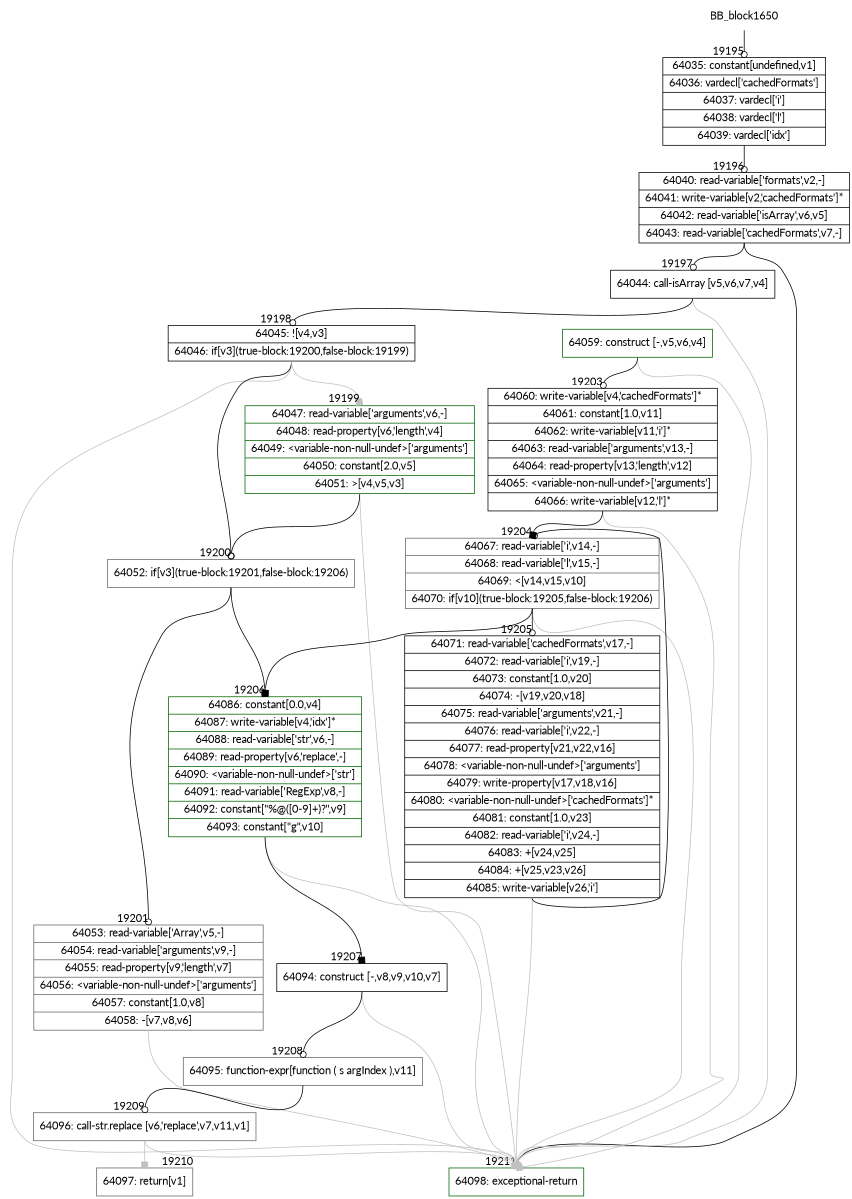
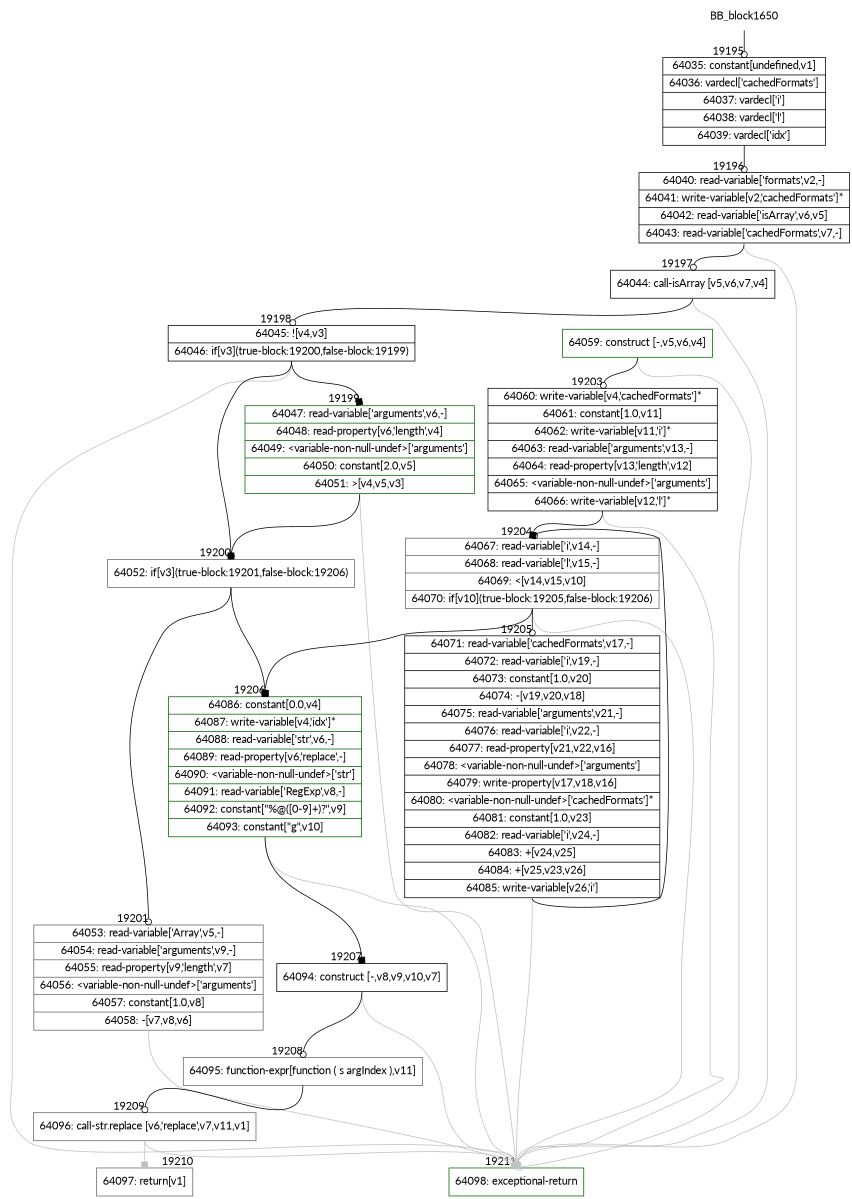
(322, 383) -> (322, 383)
(219, 436) -> (219, 436)
(739, 799) -> (739, 799)
(796, 805) -> (796, 805)
